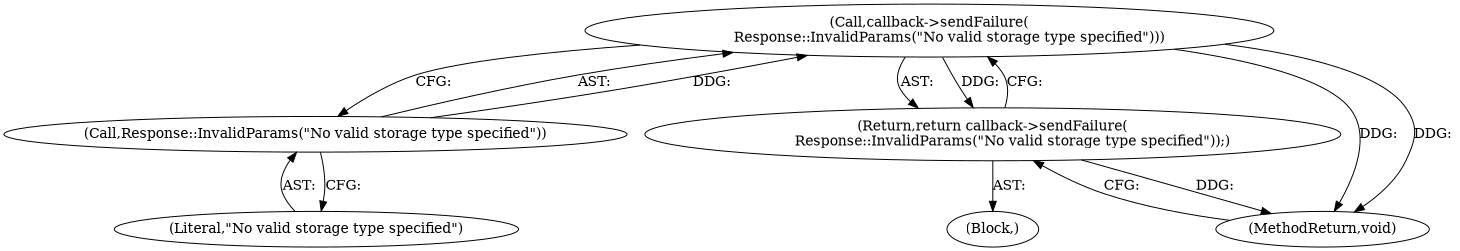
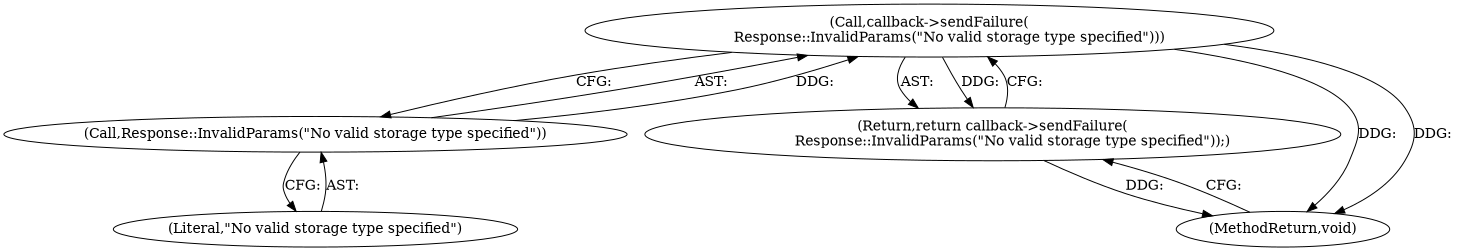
(993, 229) -> none
